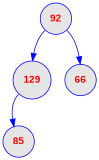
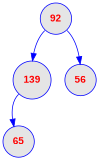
(32, 80) -> (32, 80)
(81, 80) -> (81, 80)
(19, 142) -> (19, 142)
